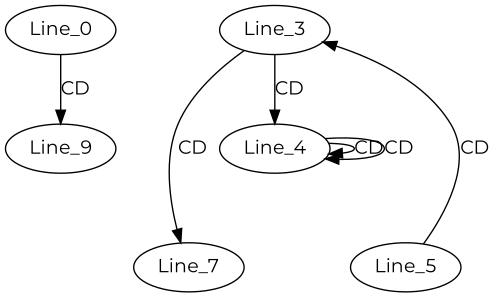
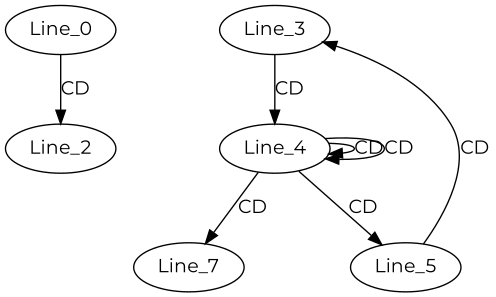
(177, 128) -> (236, 202)
(61, 149) -> (61, 149)
none -> (335, 203)
